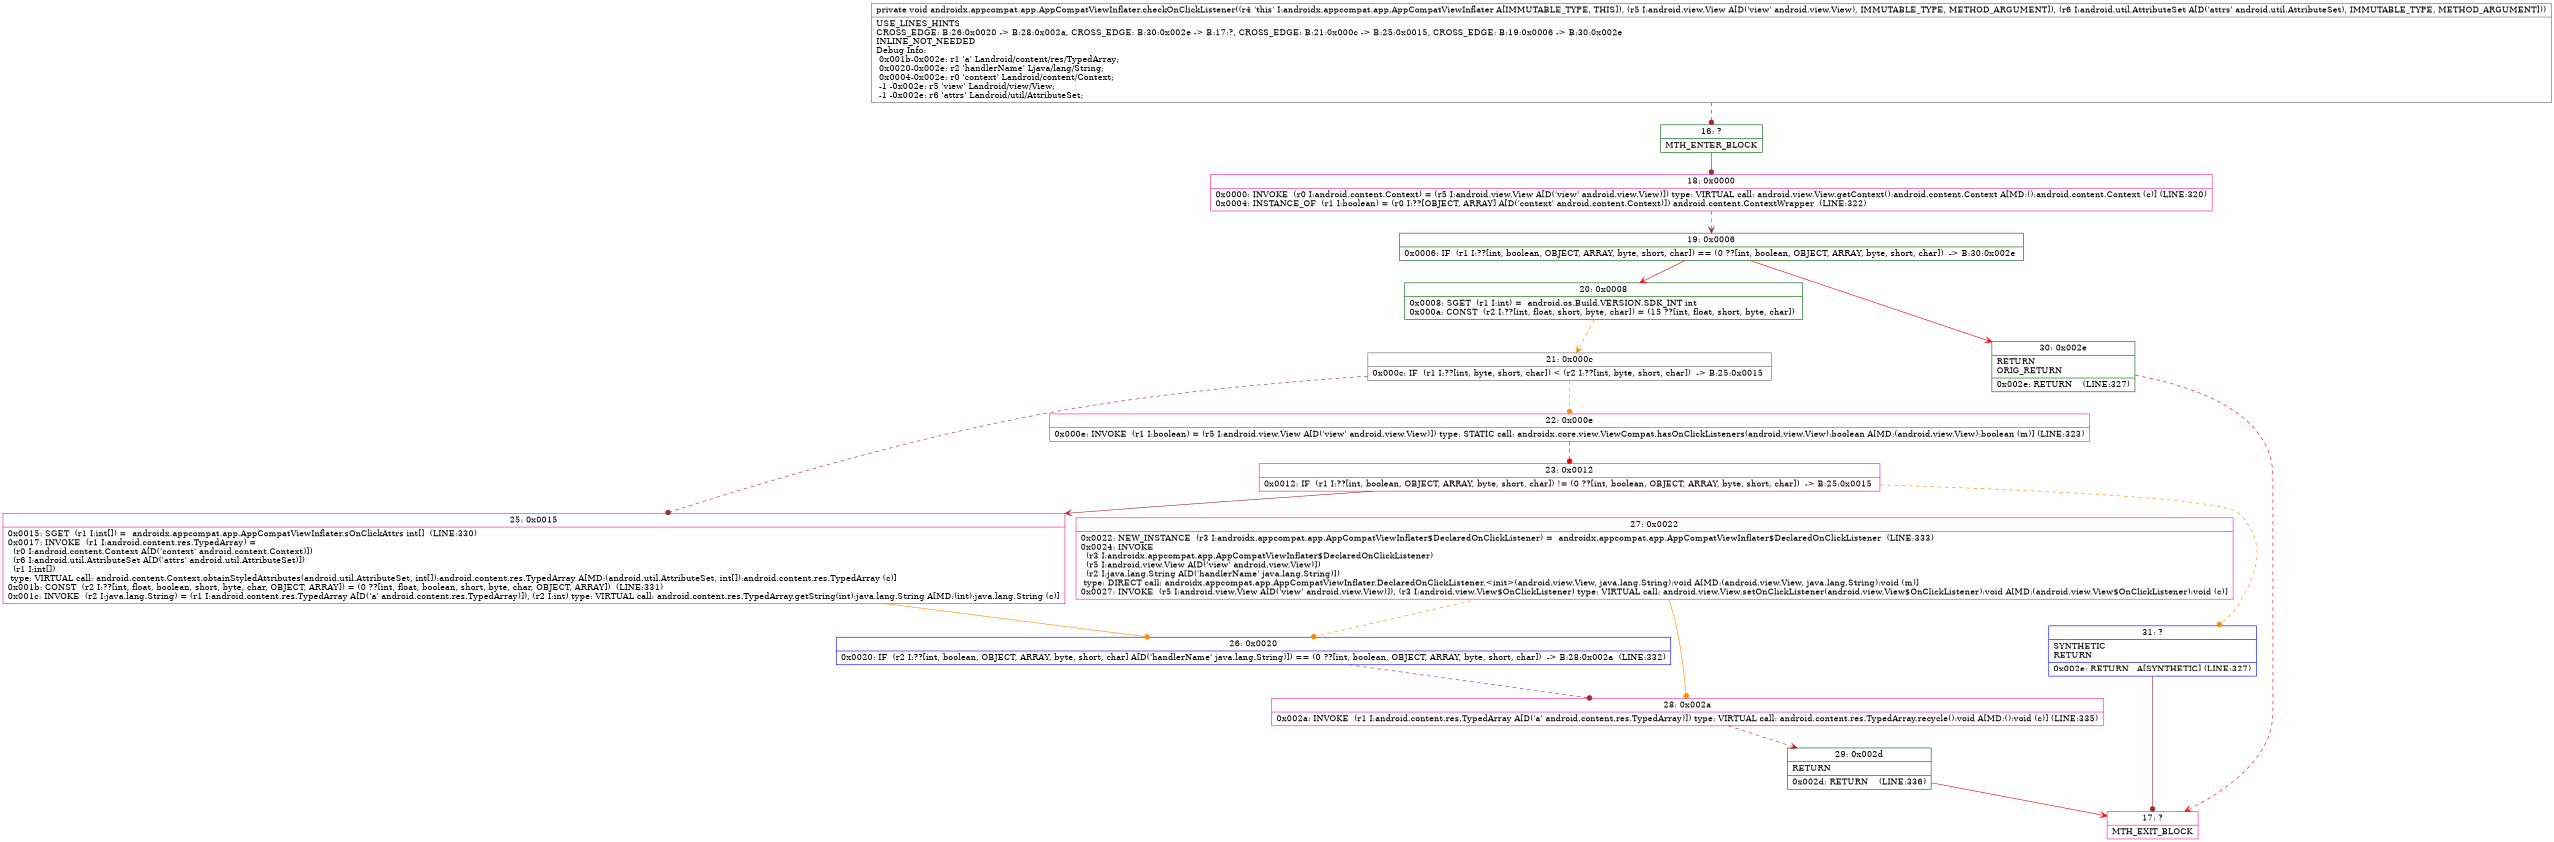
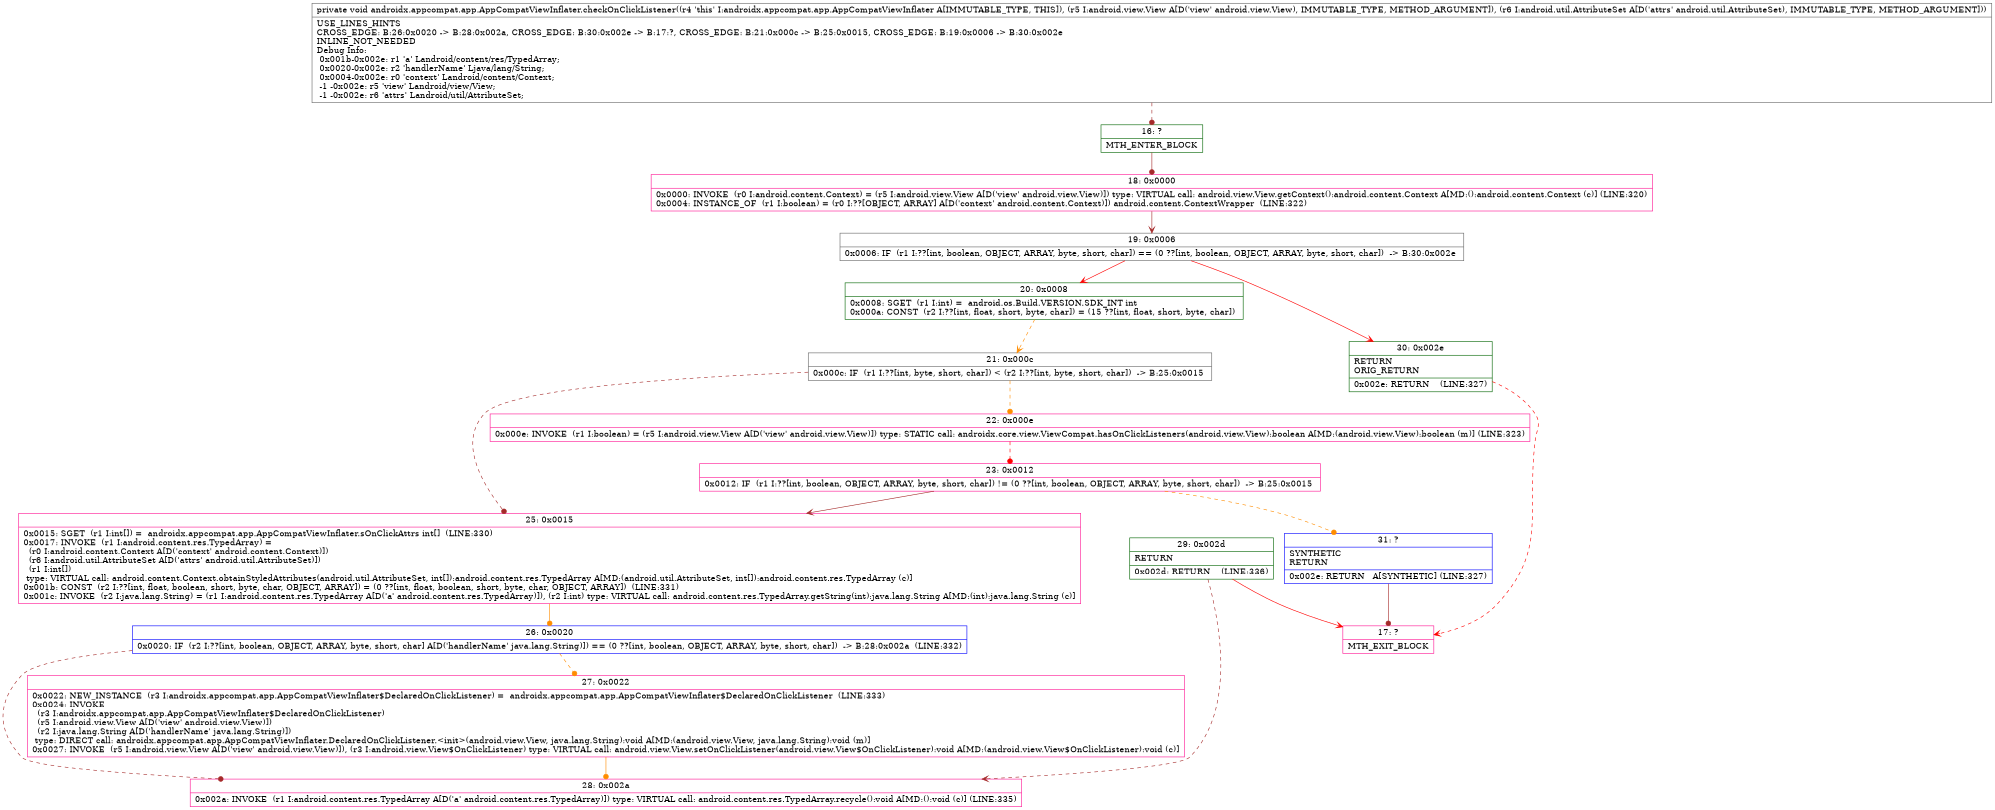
(1711, 219) -> (1152, 219)
(1711, 247) -> (1152, 247)
(1397, 618) -> (566, 663)
(1760, 736) -> (1182, 761)
